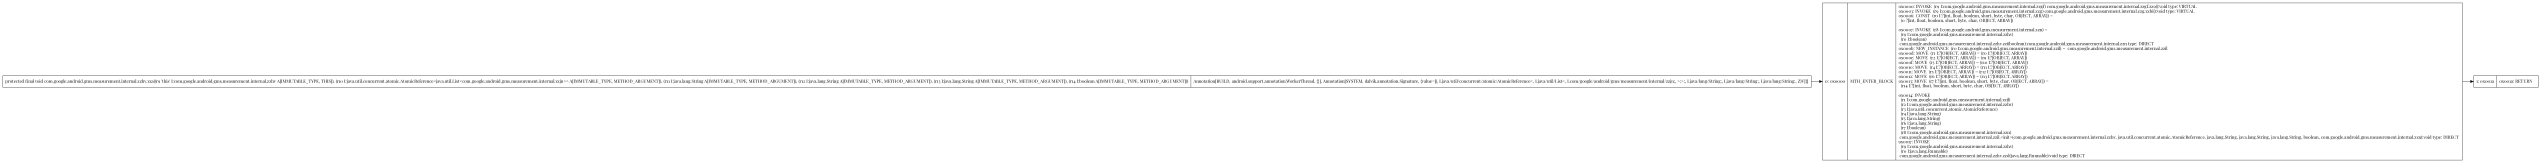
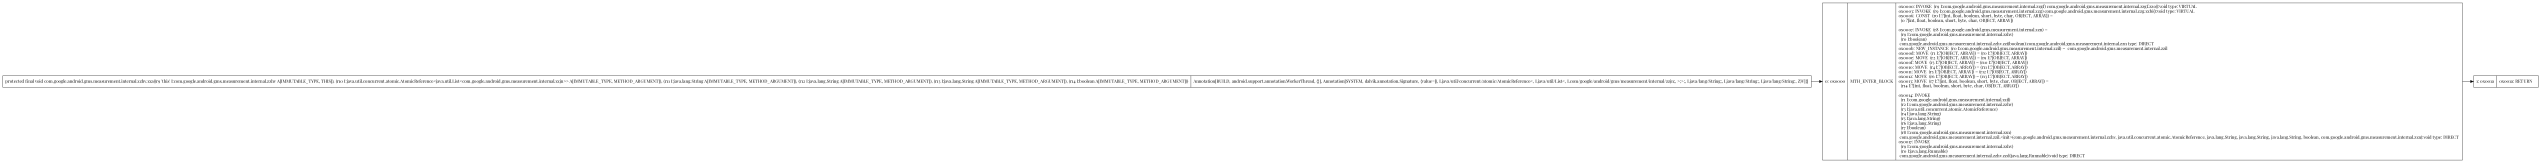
(1915, 142) -> (1915, 142)
